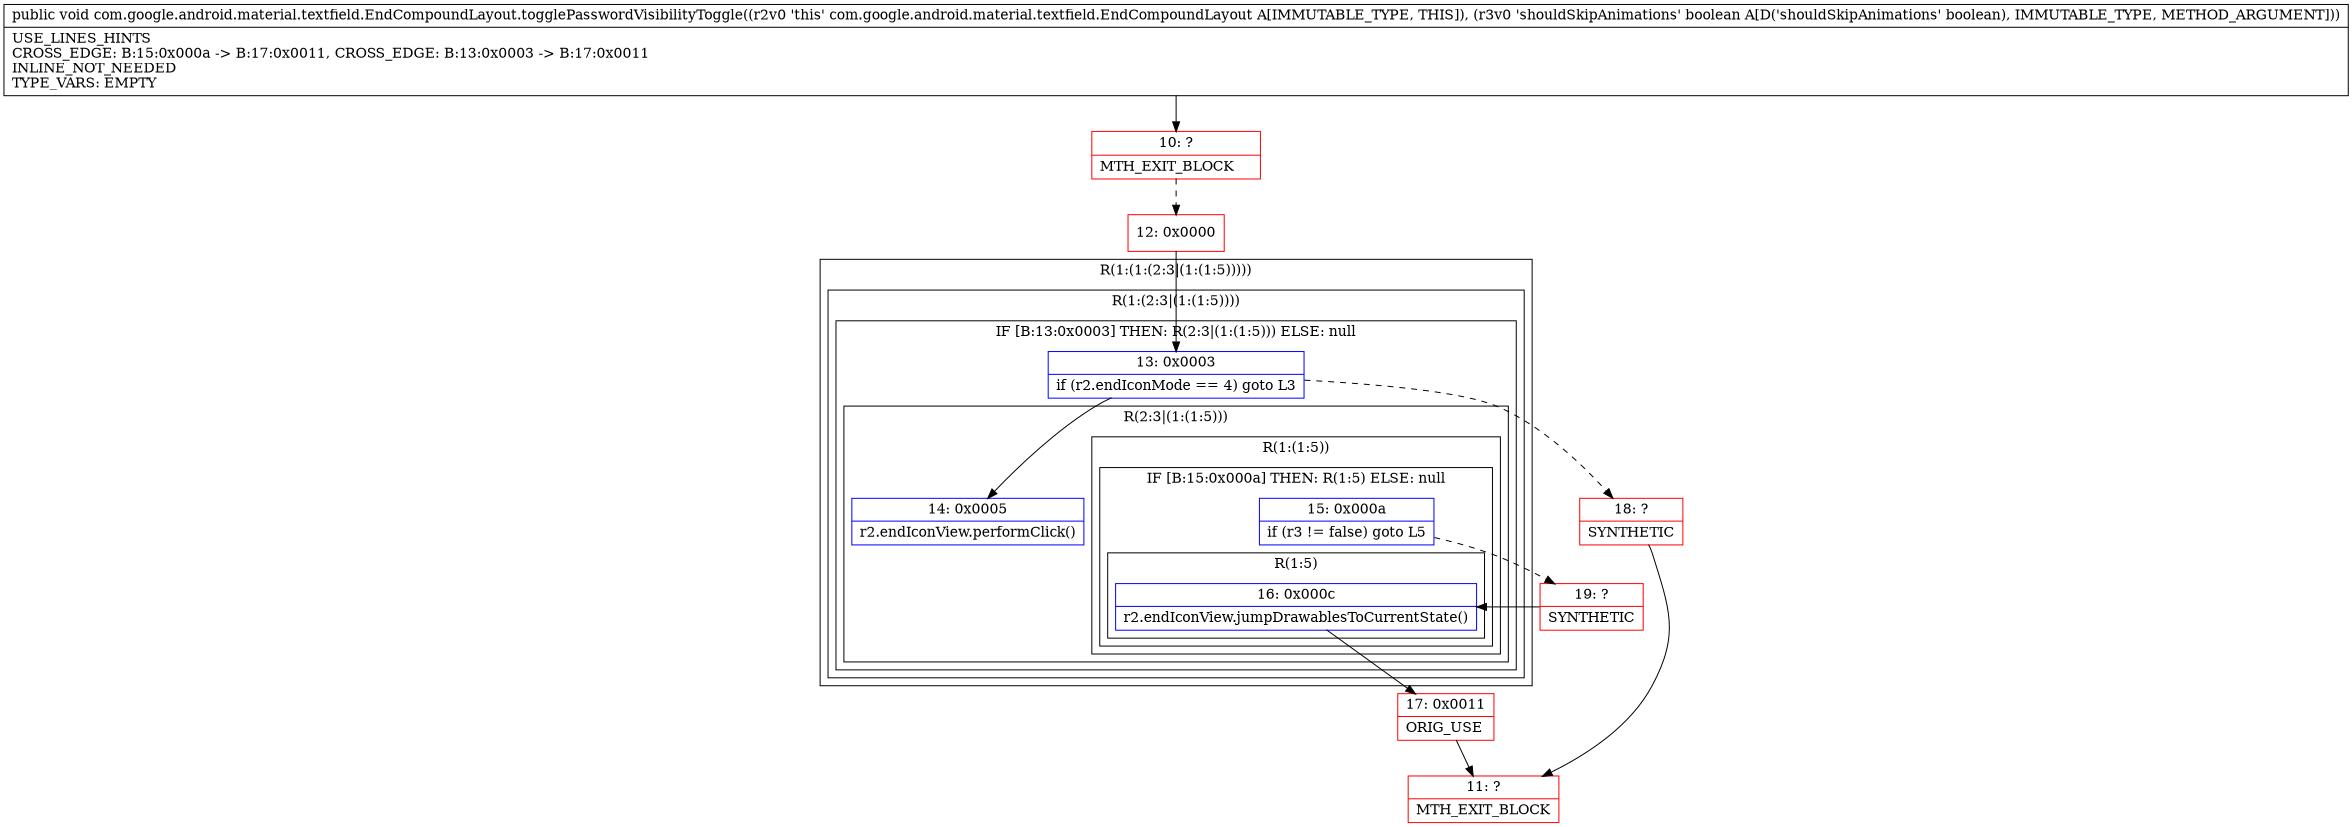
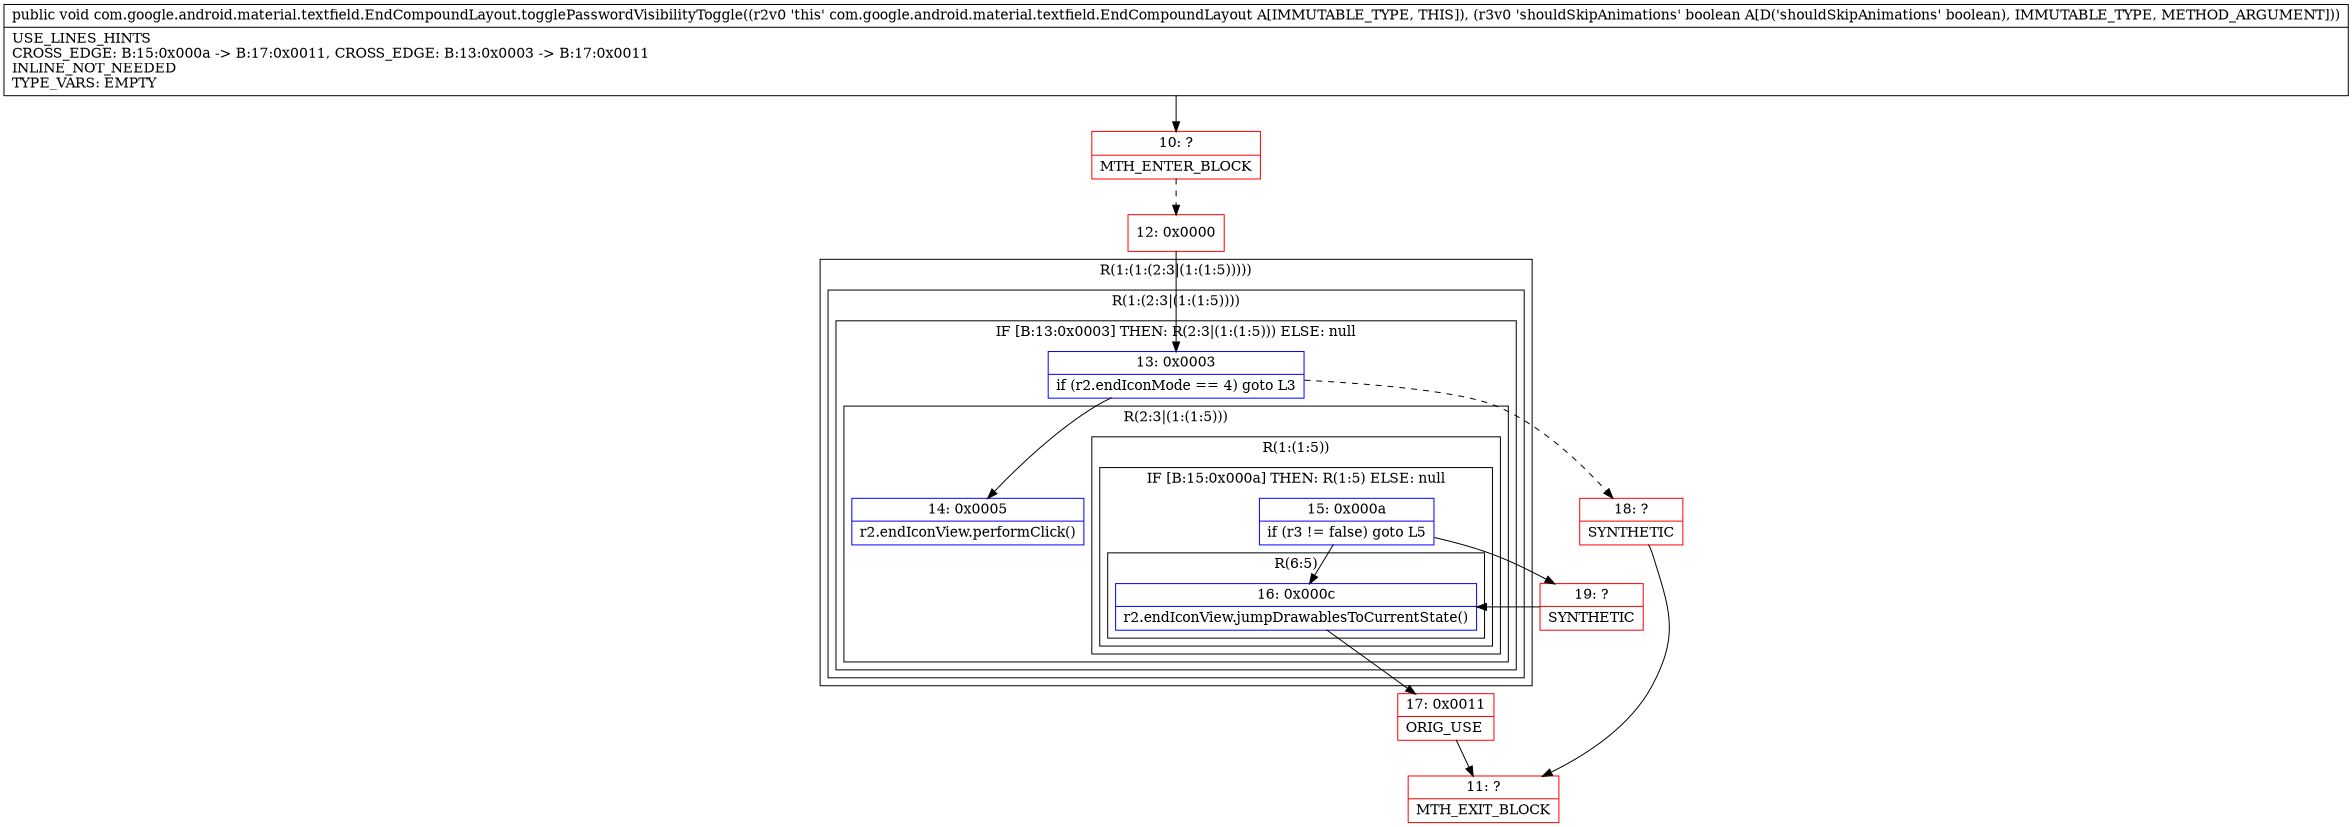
(1167, 167) -> (1176, 167)
(1469, 547) -> (1469, 547)
none -> (1324, 560)
(1296, 564) -> (1296, 564)
